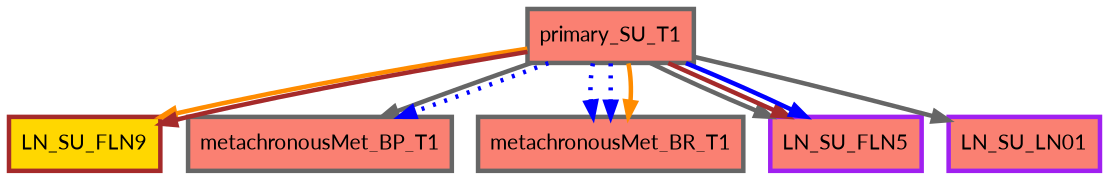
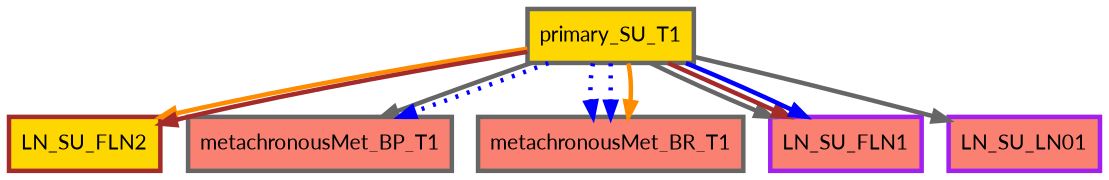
(611, 36) -> (611, 36)
(85, 144) -> (85, 144)
(846, 144) -> (846, 144)
